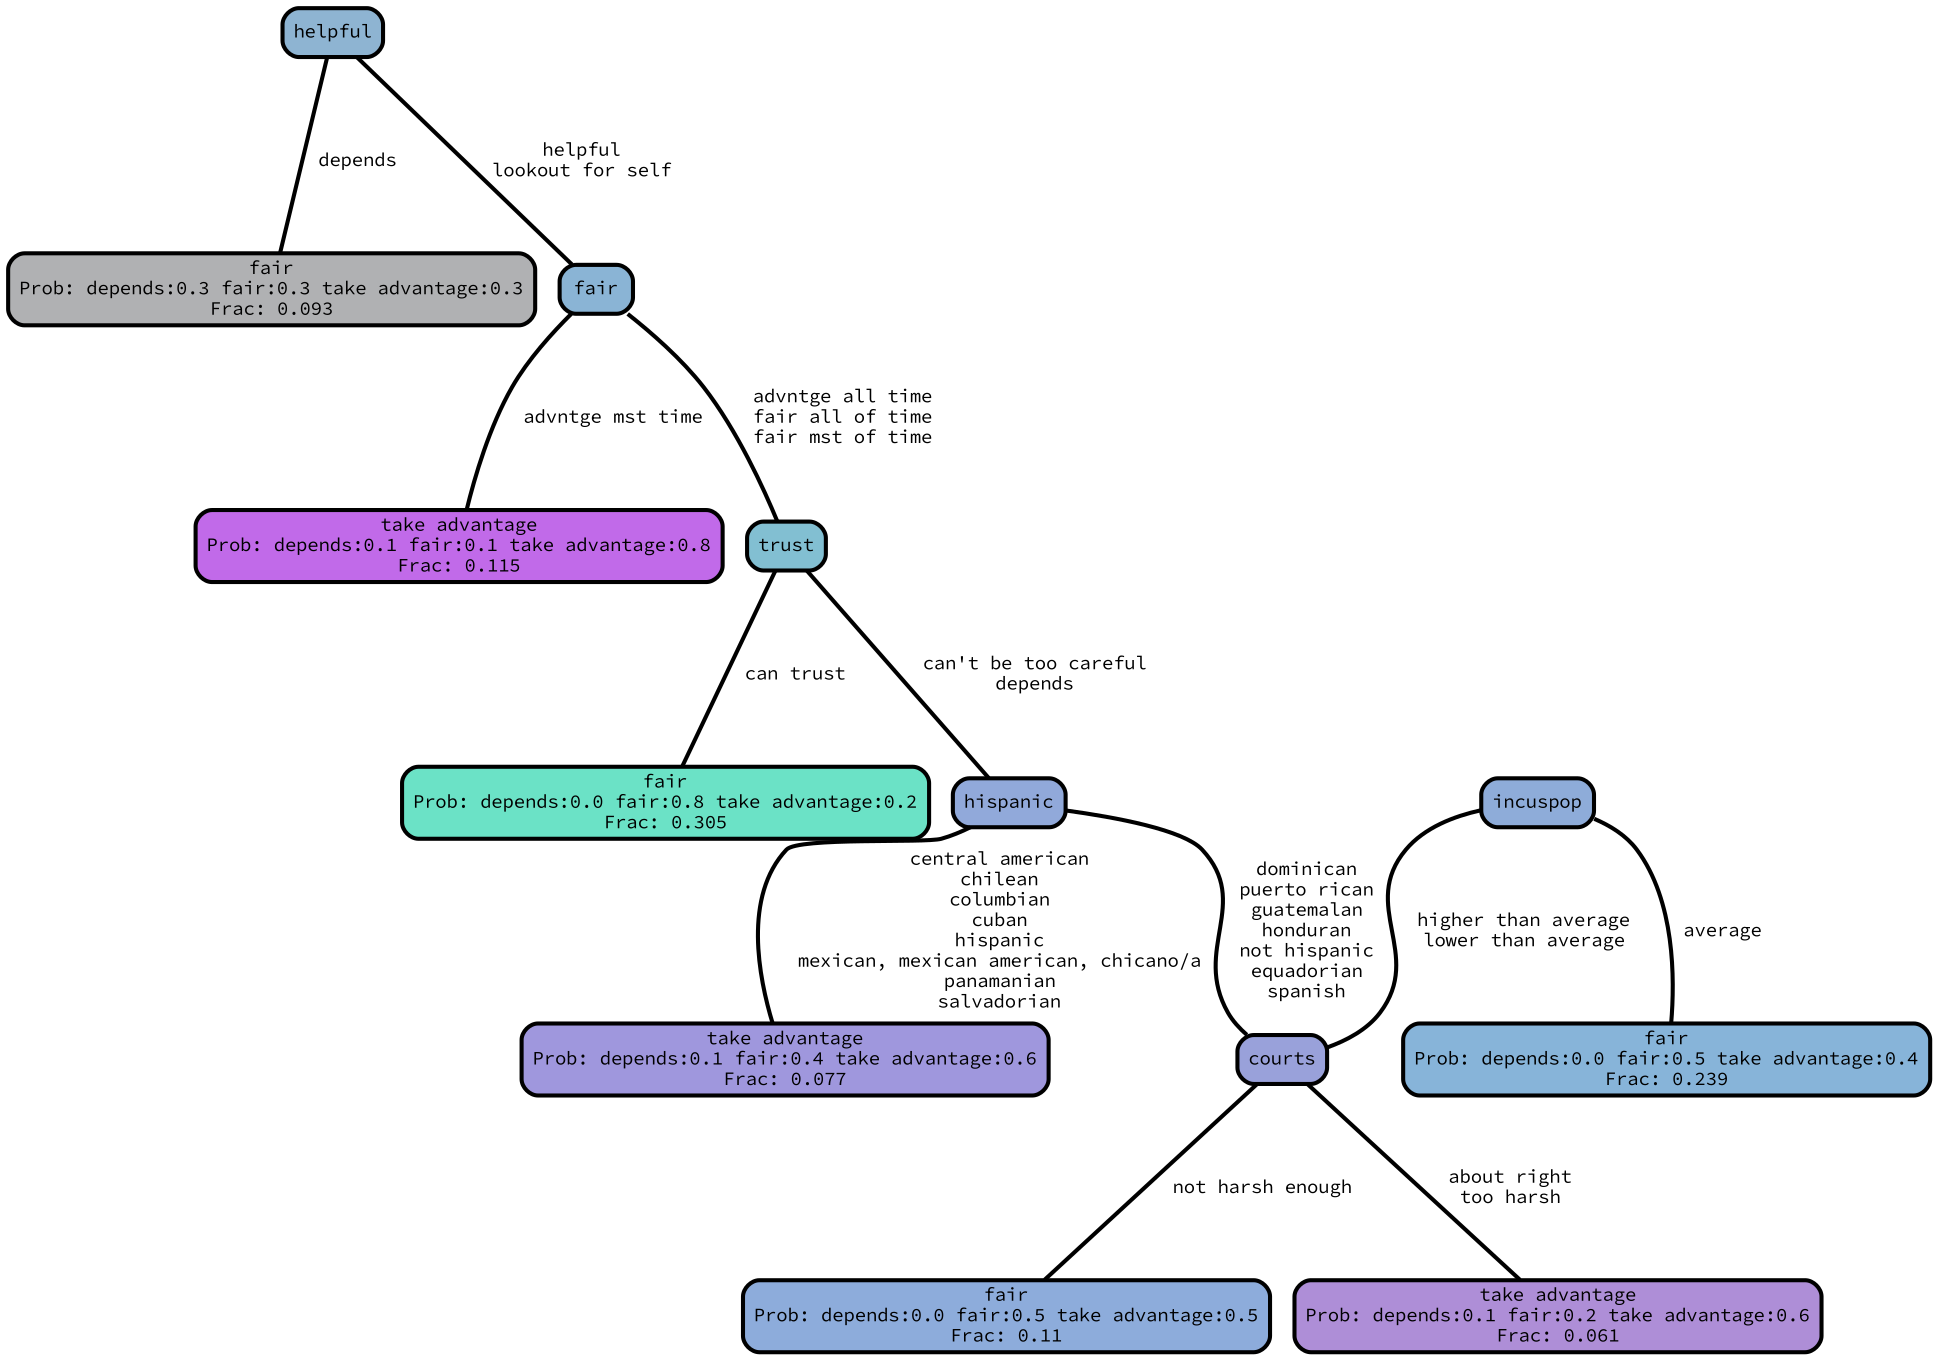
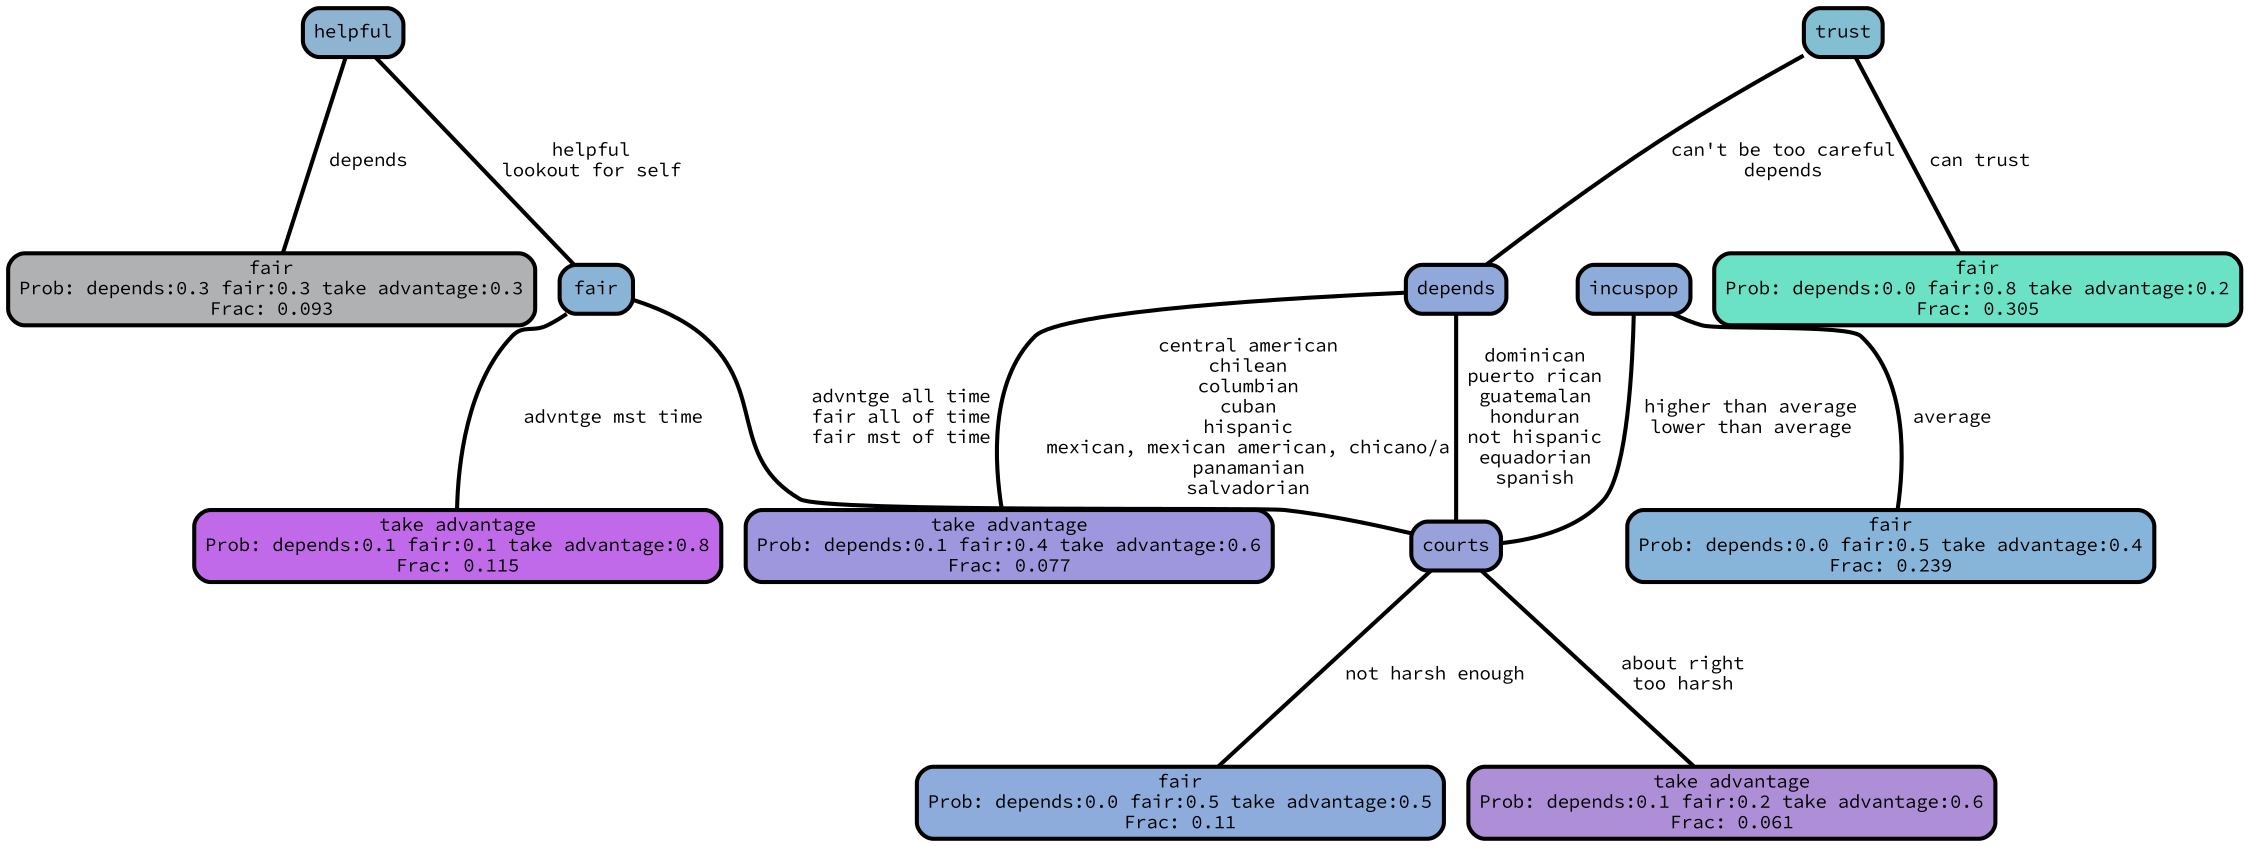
(718, 407) -> (969, 508)
(1009, 803) -> (1456, 289)
